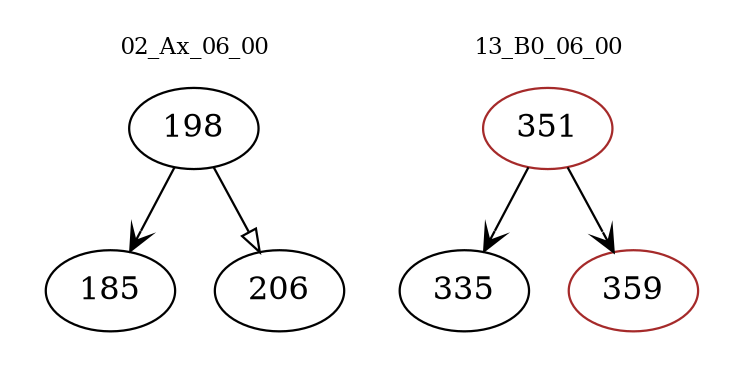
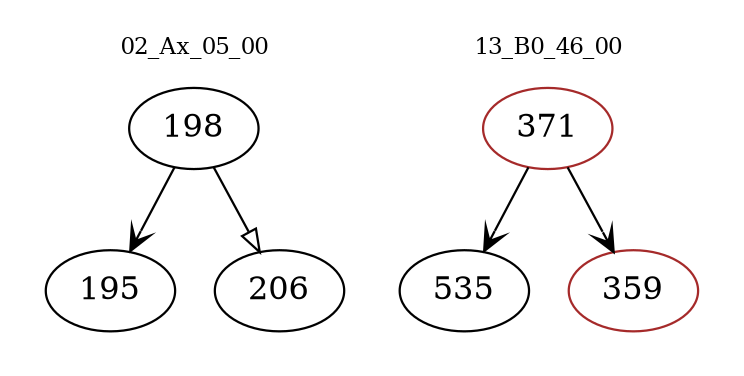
(195, 48) -> (195, 48)
(549, 48) -> (549, 48)
(548, 128) -> (548, 128)
(110, 291) -> (110, 291)
(464, 291) -> (464, 291)
